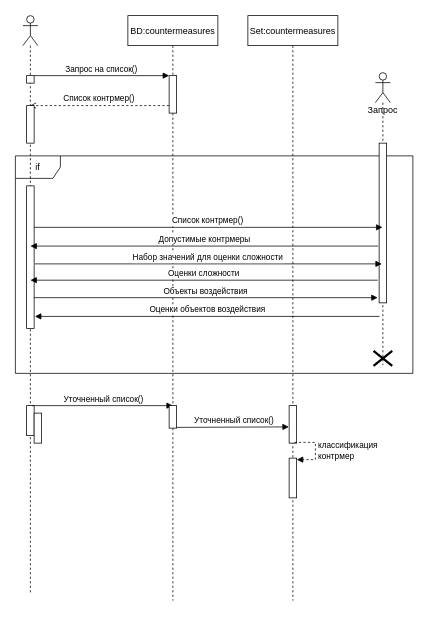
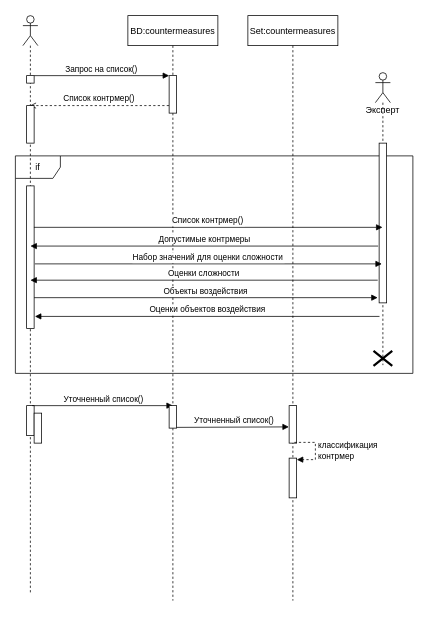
(383, 121) -> (383, 121)
